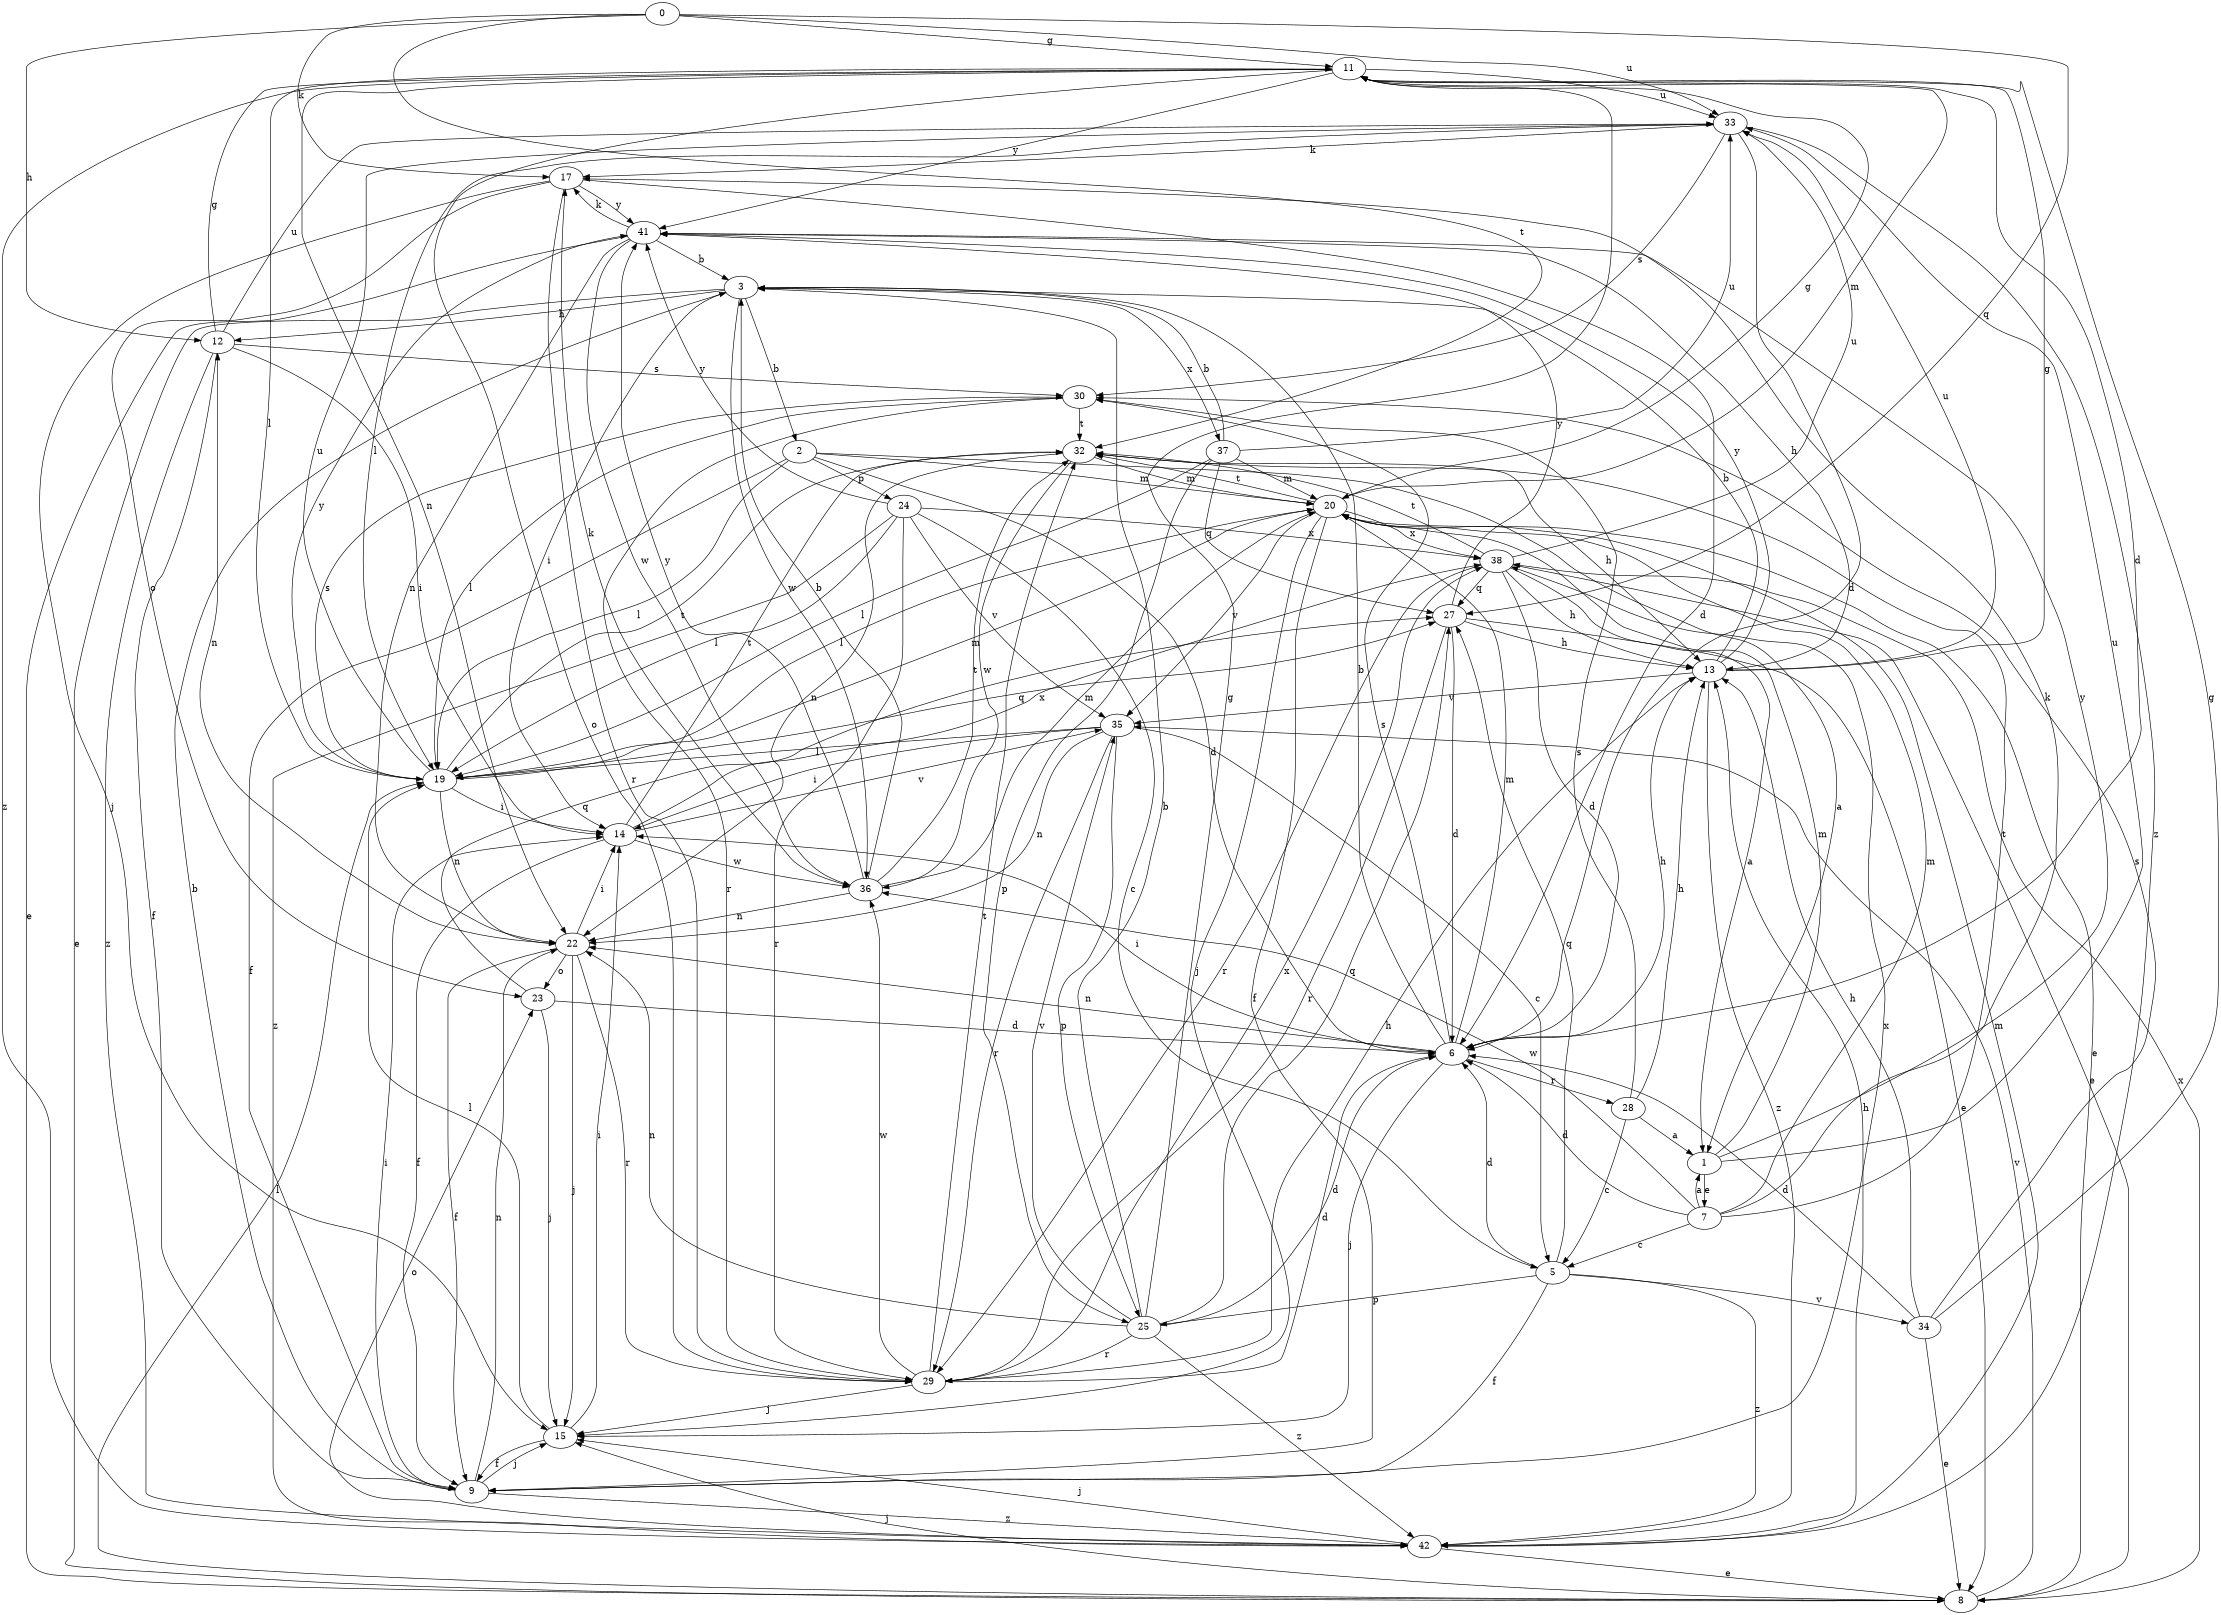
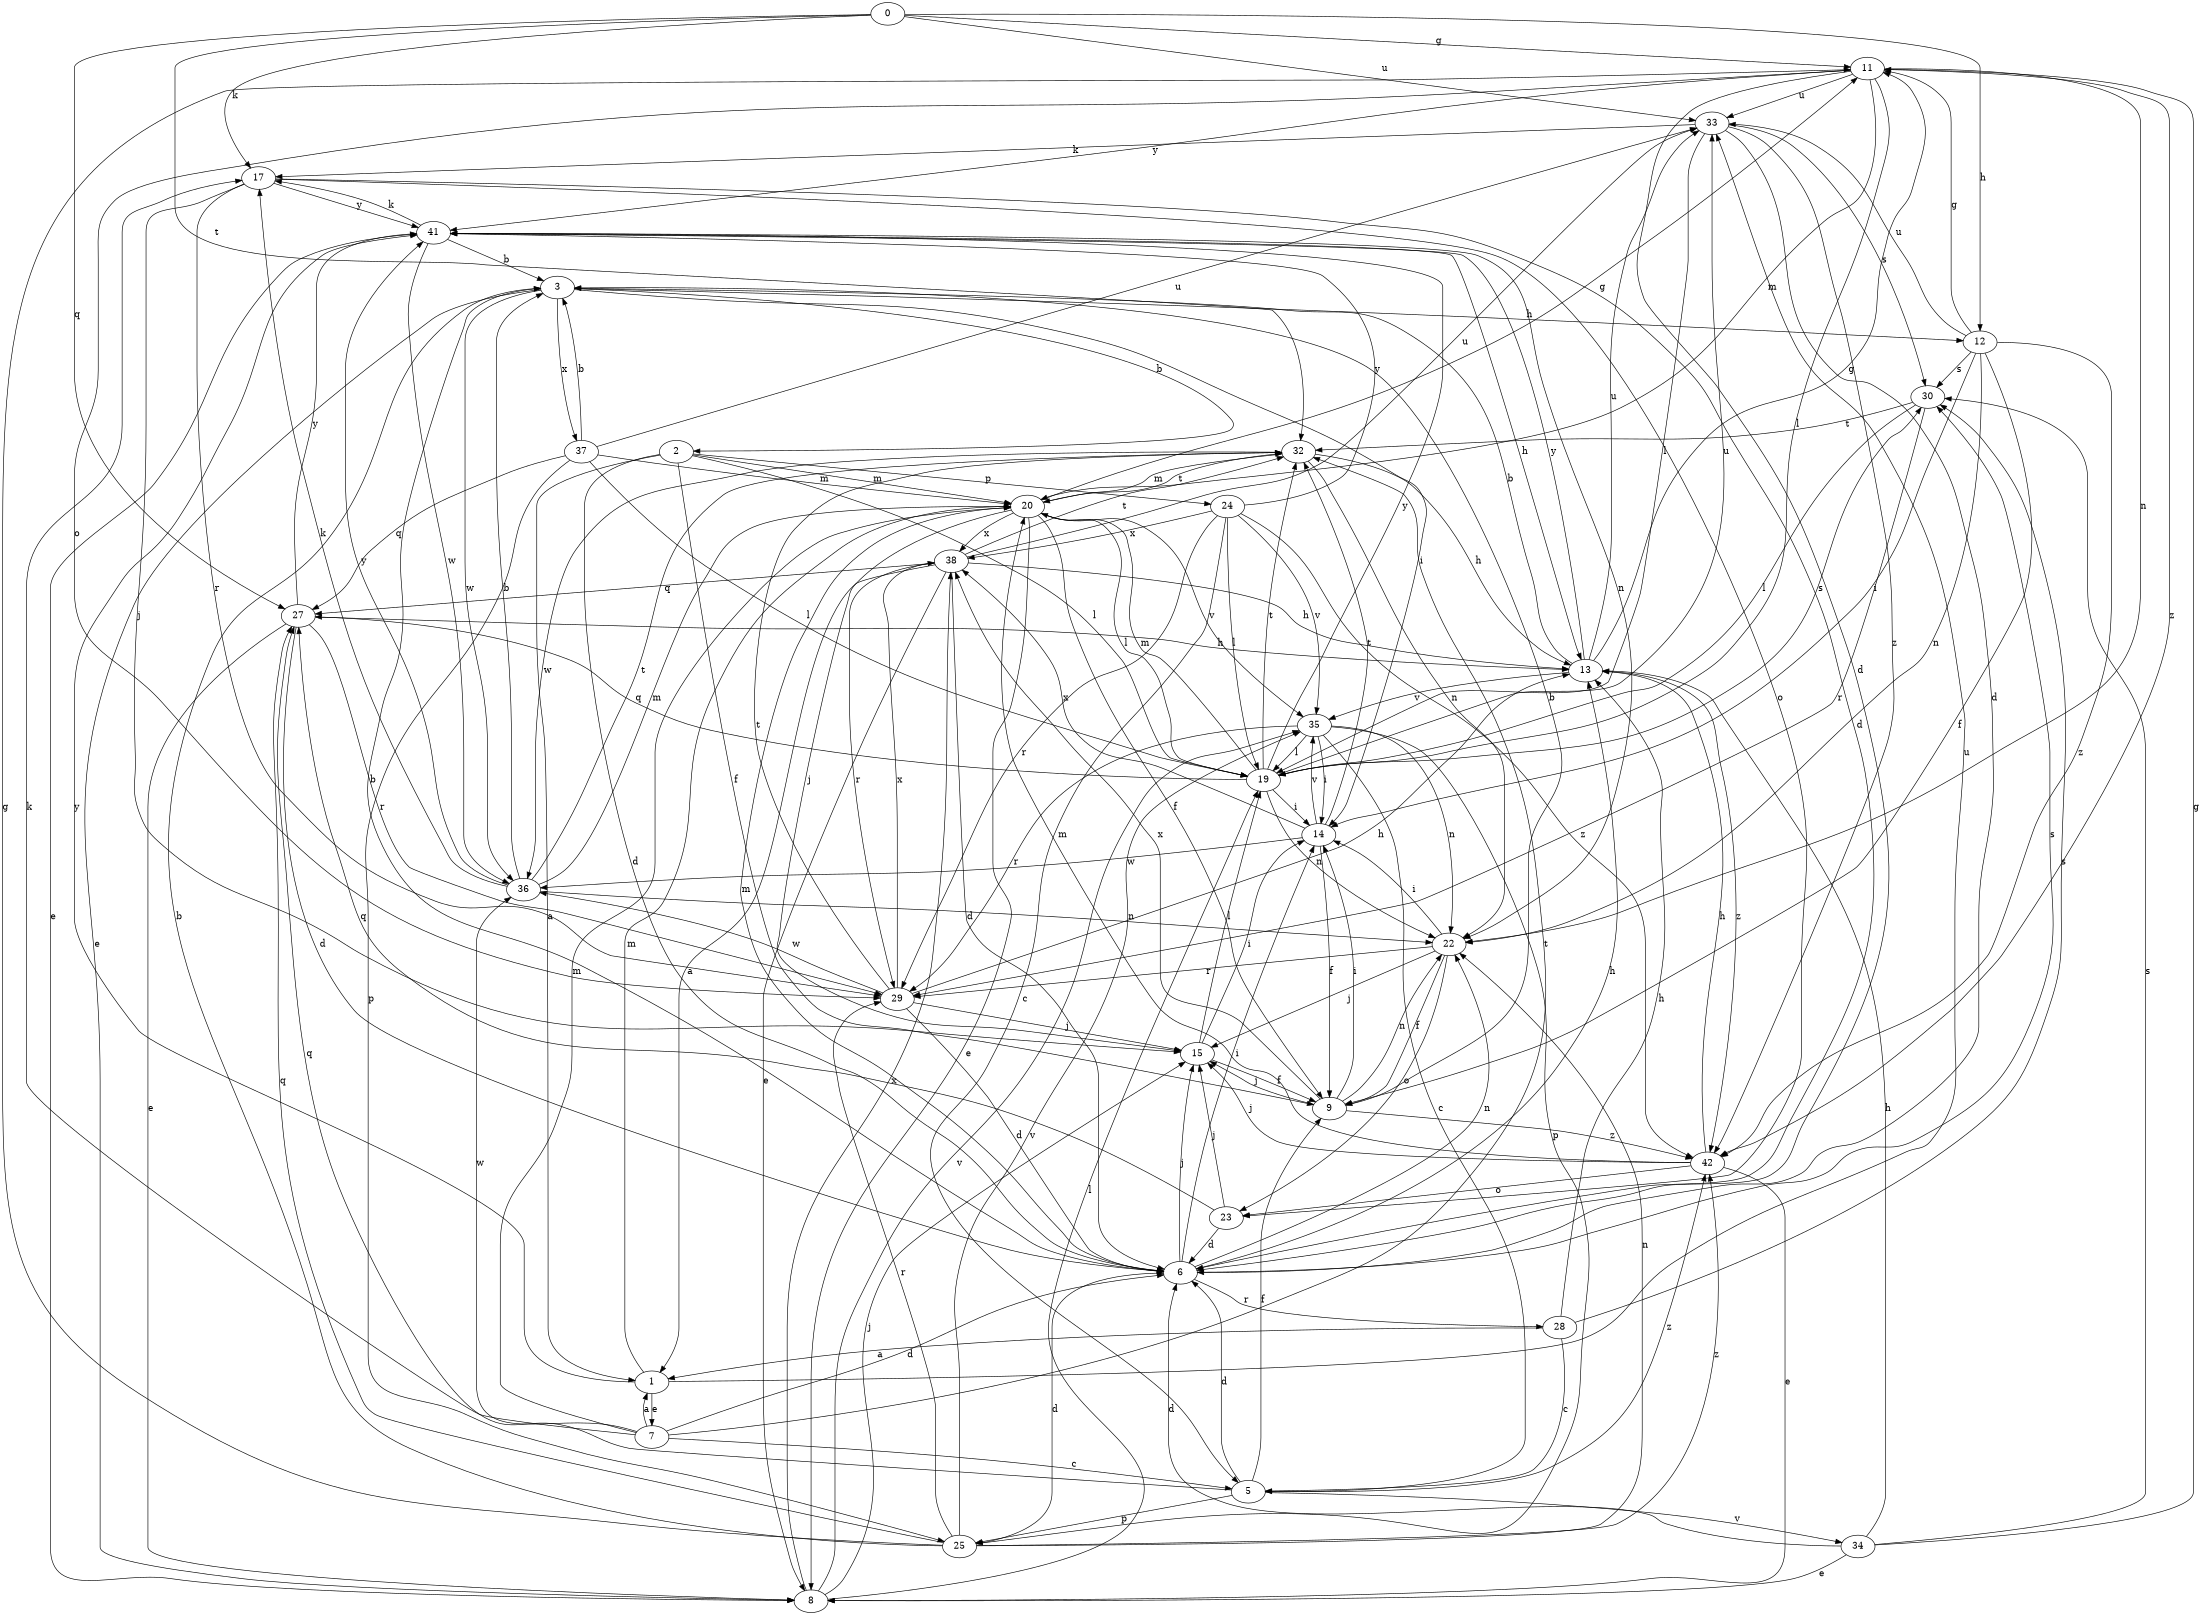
(217, 756) -> (1836, 734)
